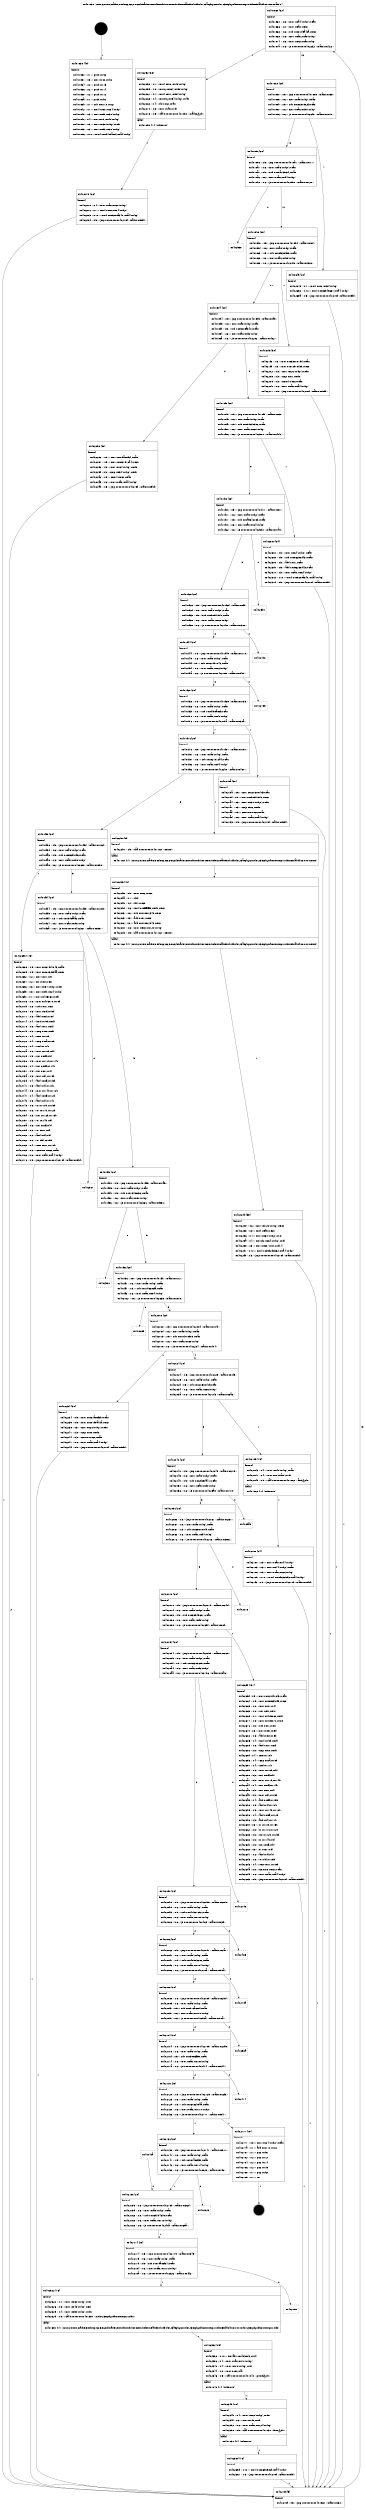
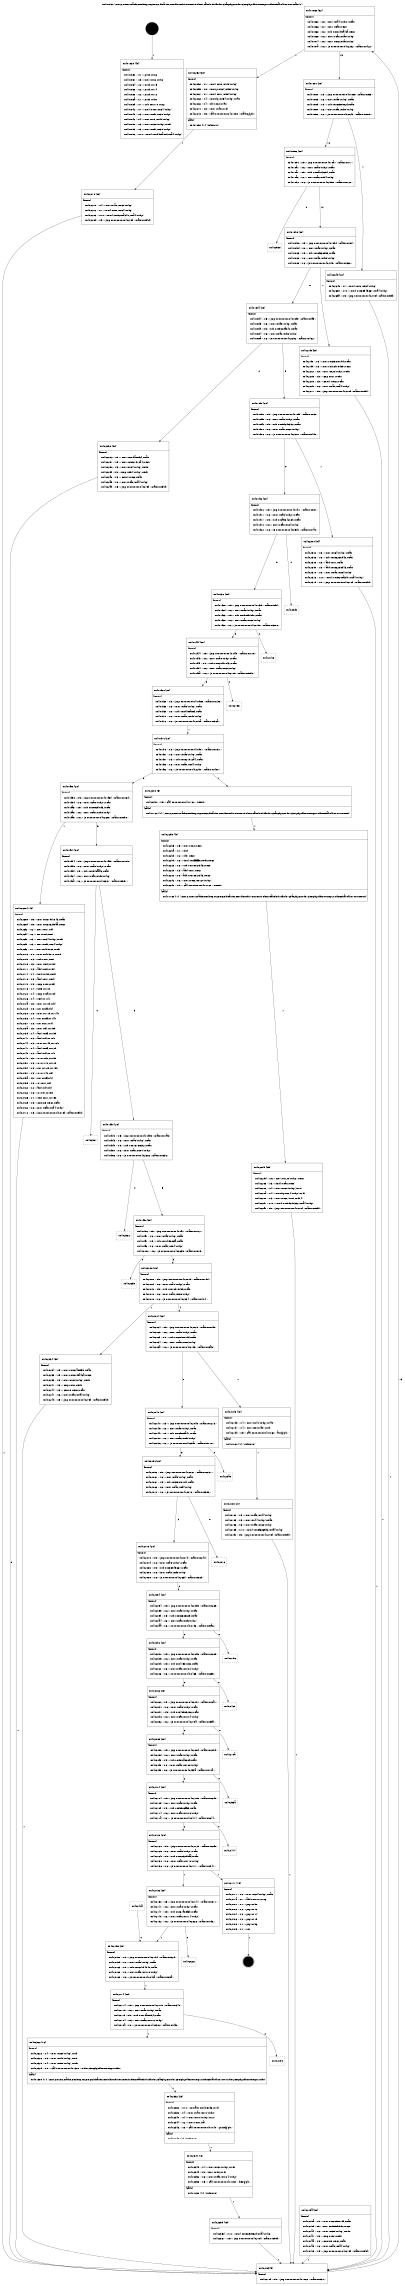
(256, 749) -> none
(271, 1782) -> none
